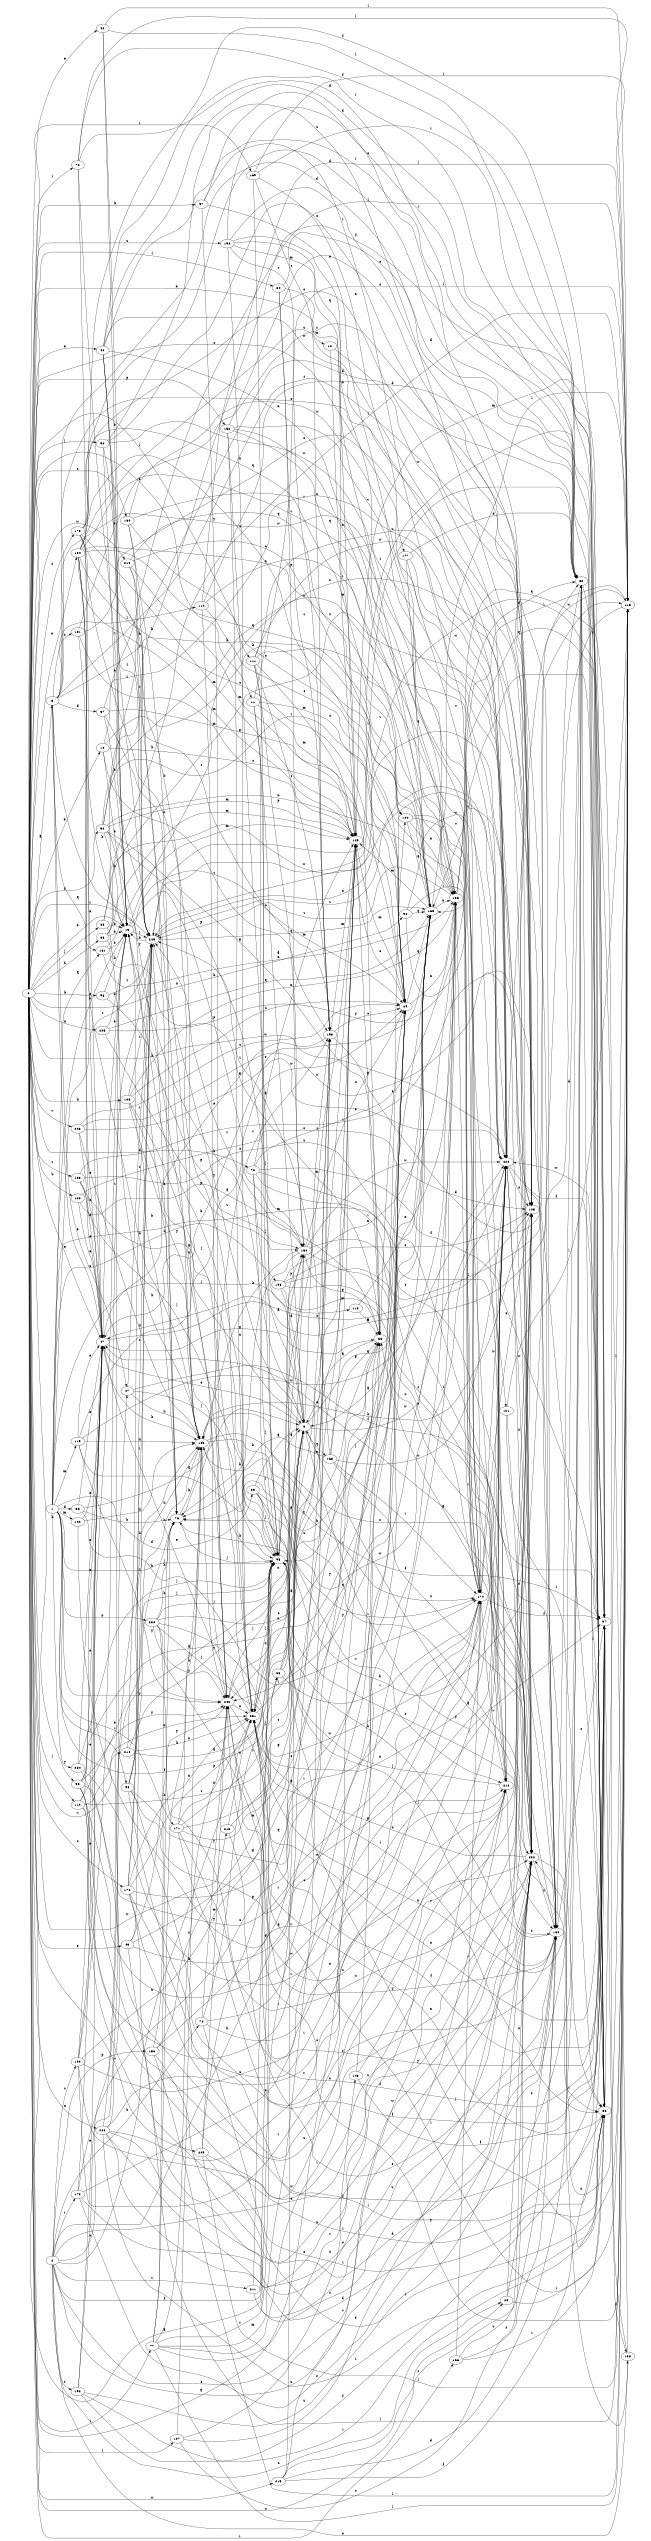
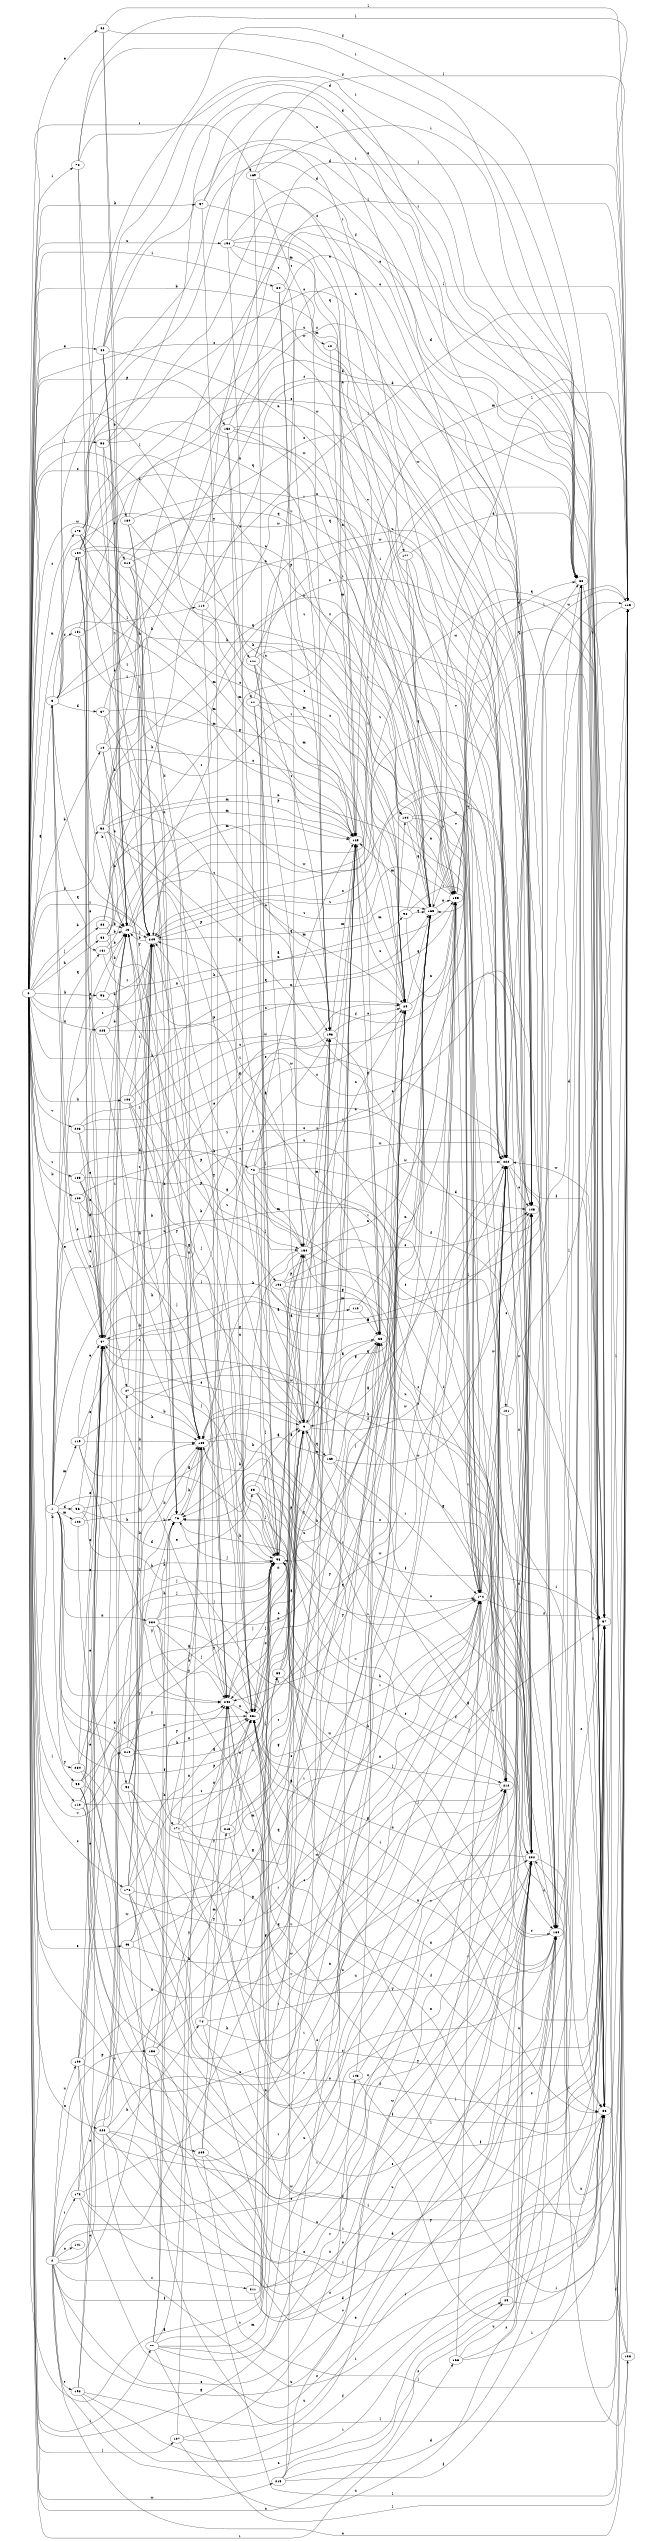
none -> (382, 1146)
(610, 1989) -> (610, 1991)
none -> (78, 2245)
